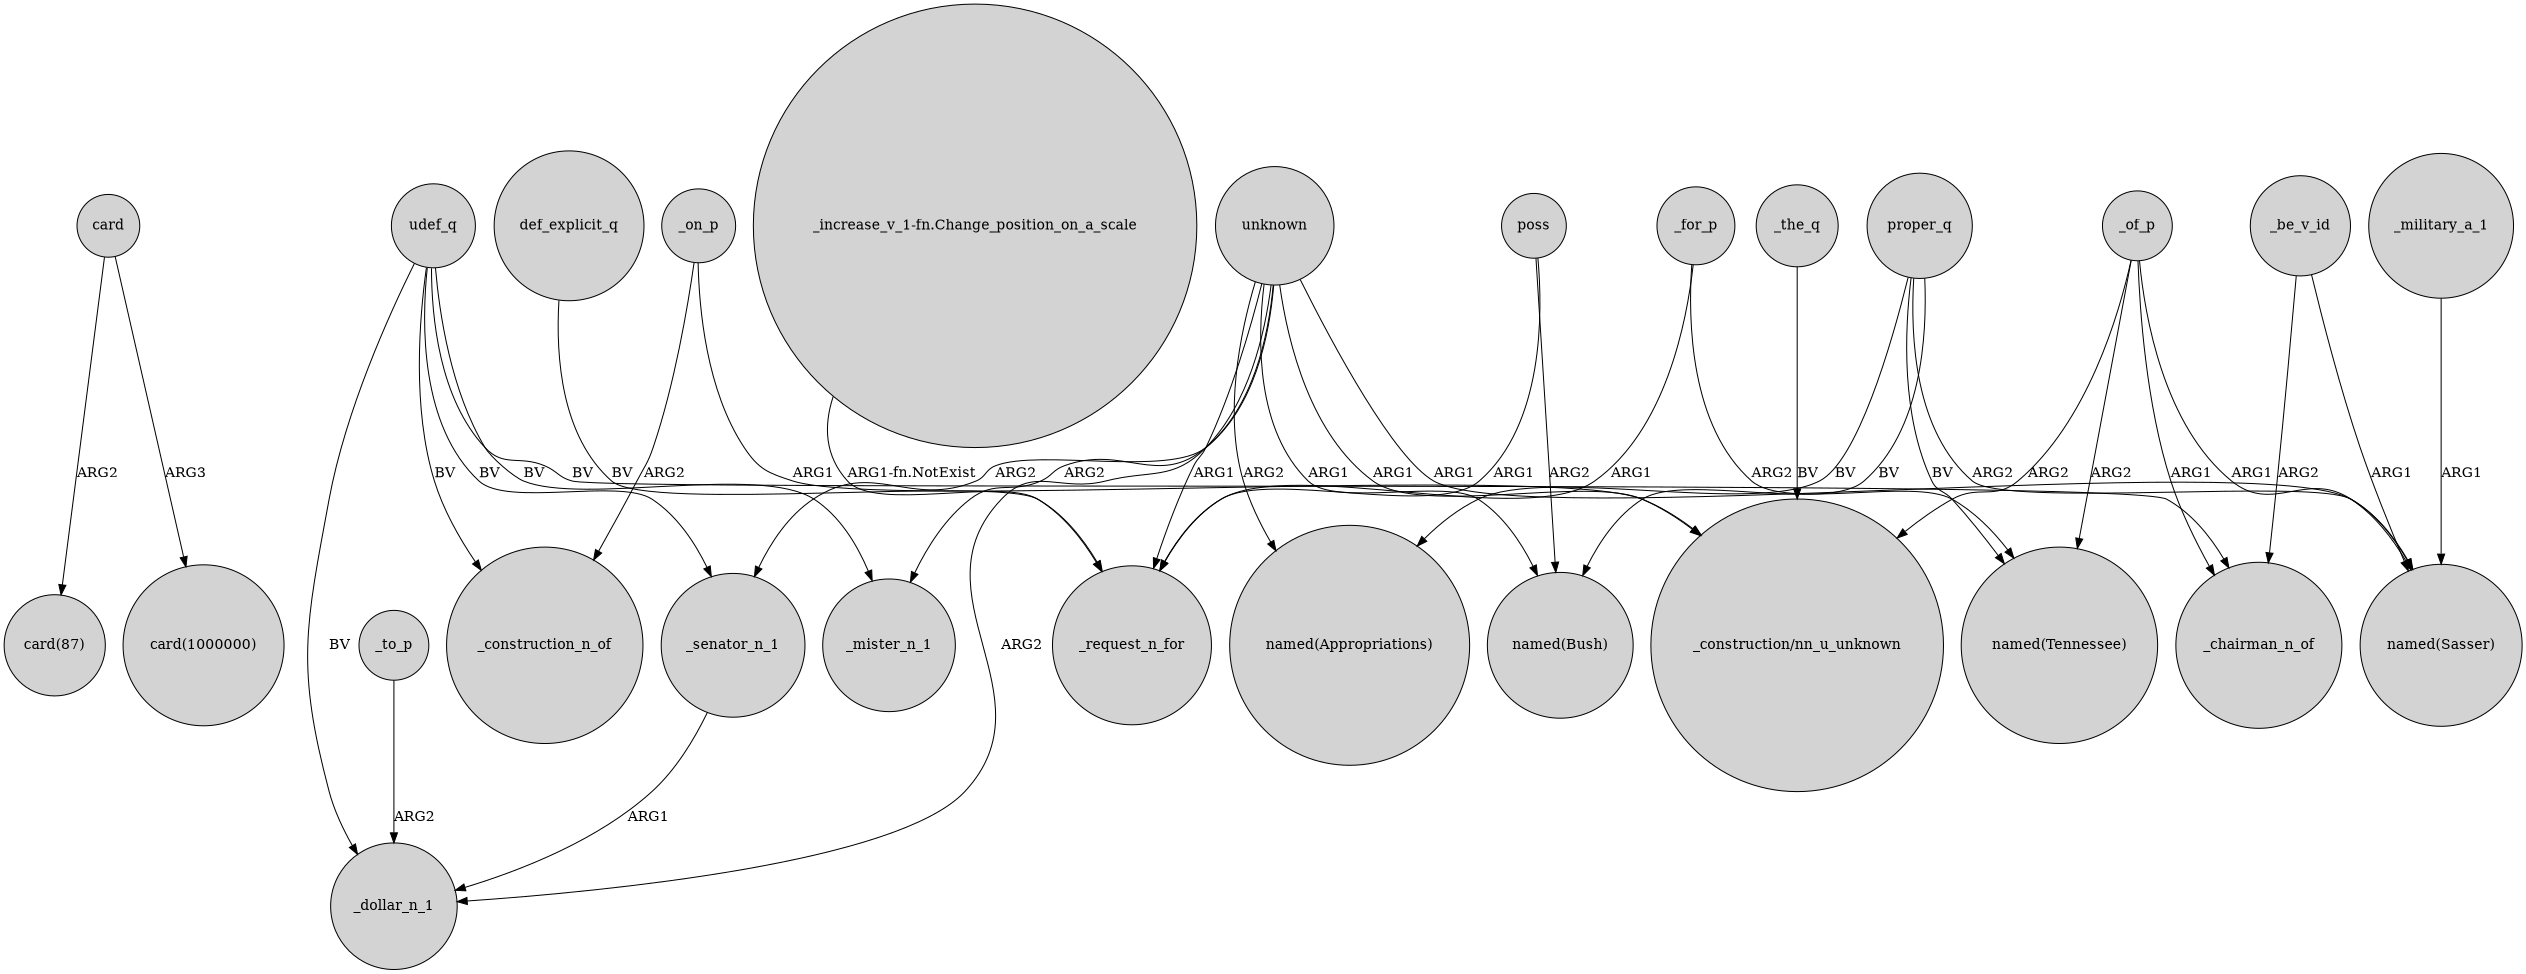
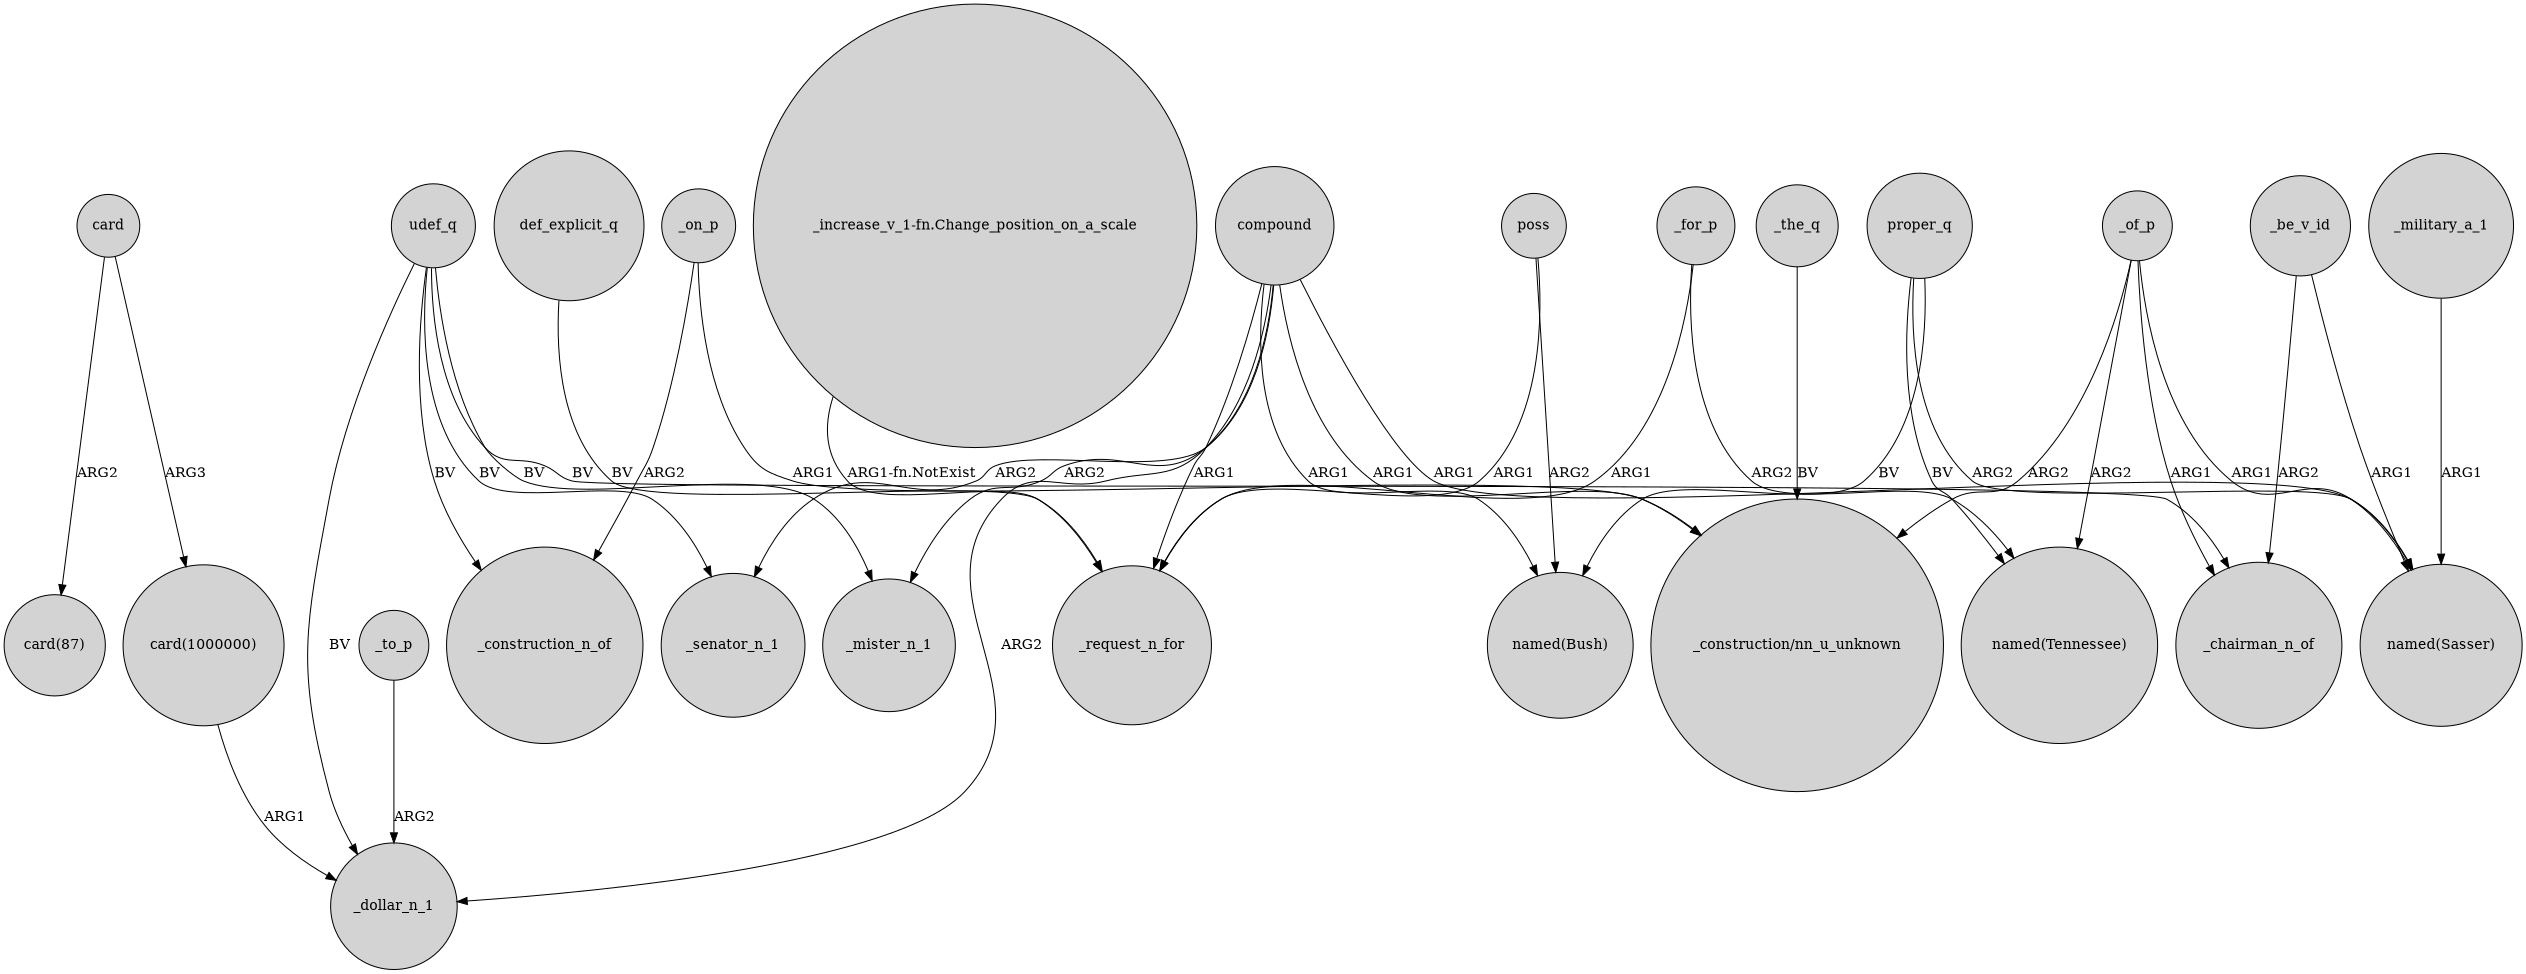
(1275, 226) -> (1275, 226)
(1350, 645) -> none
(606, 826) -> (256, 813)
